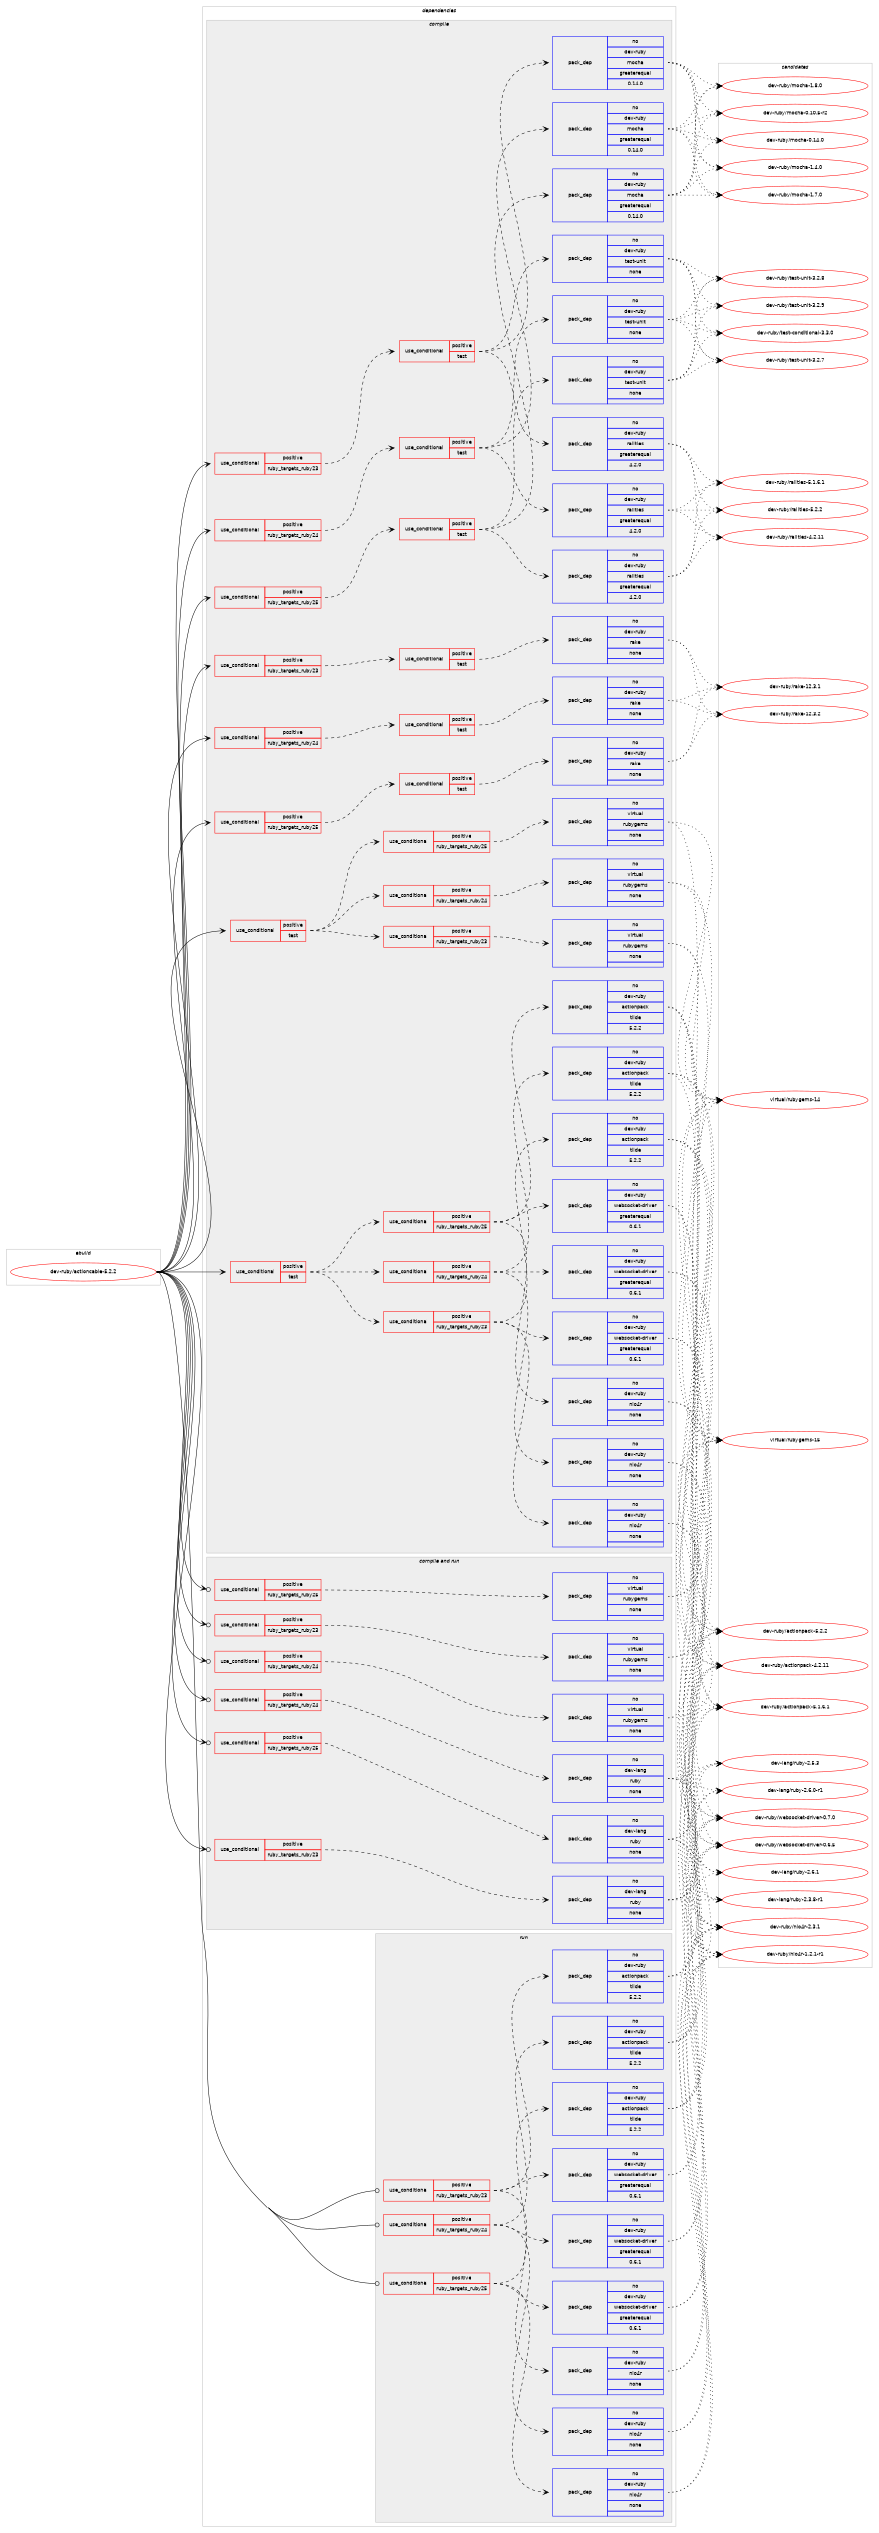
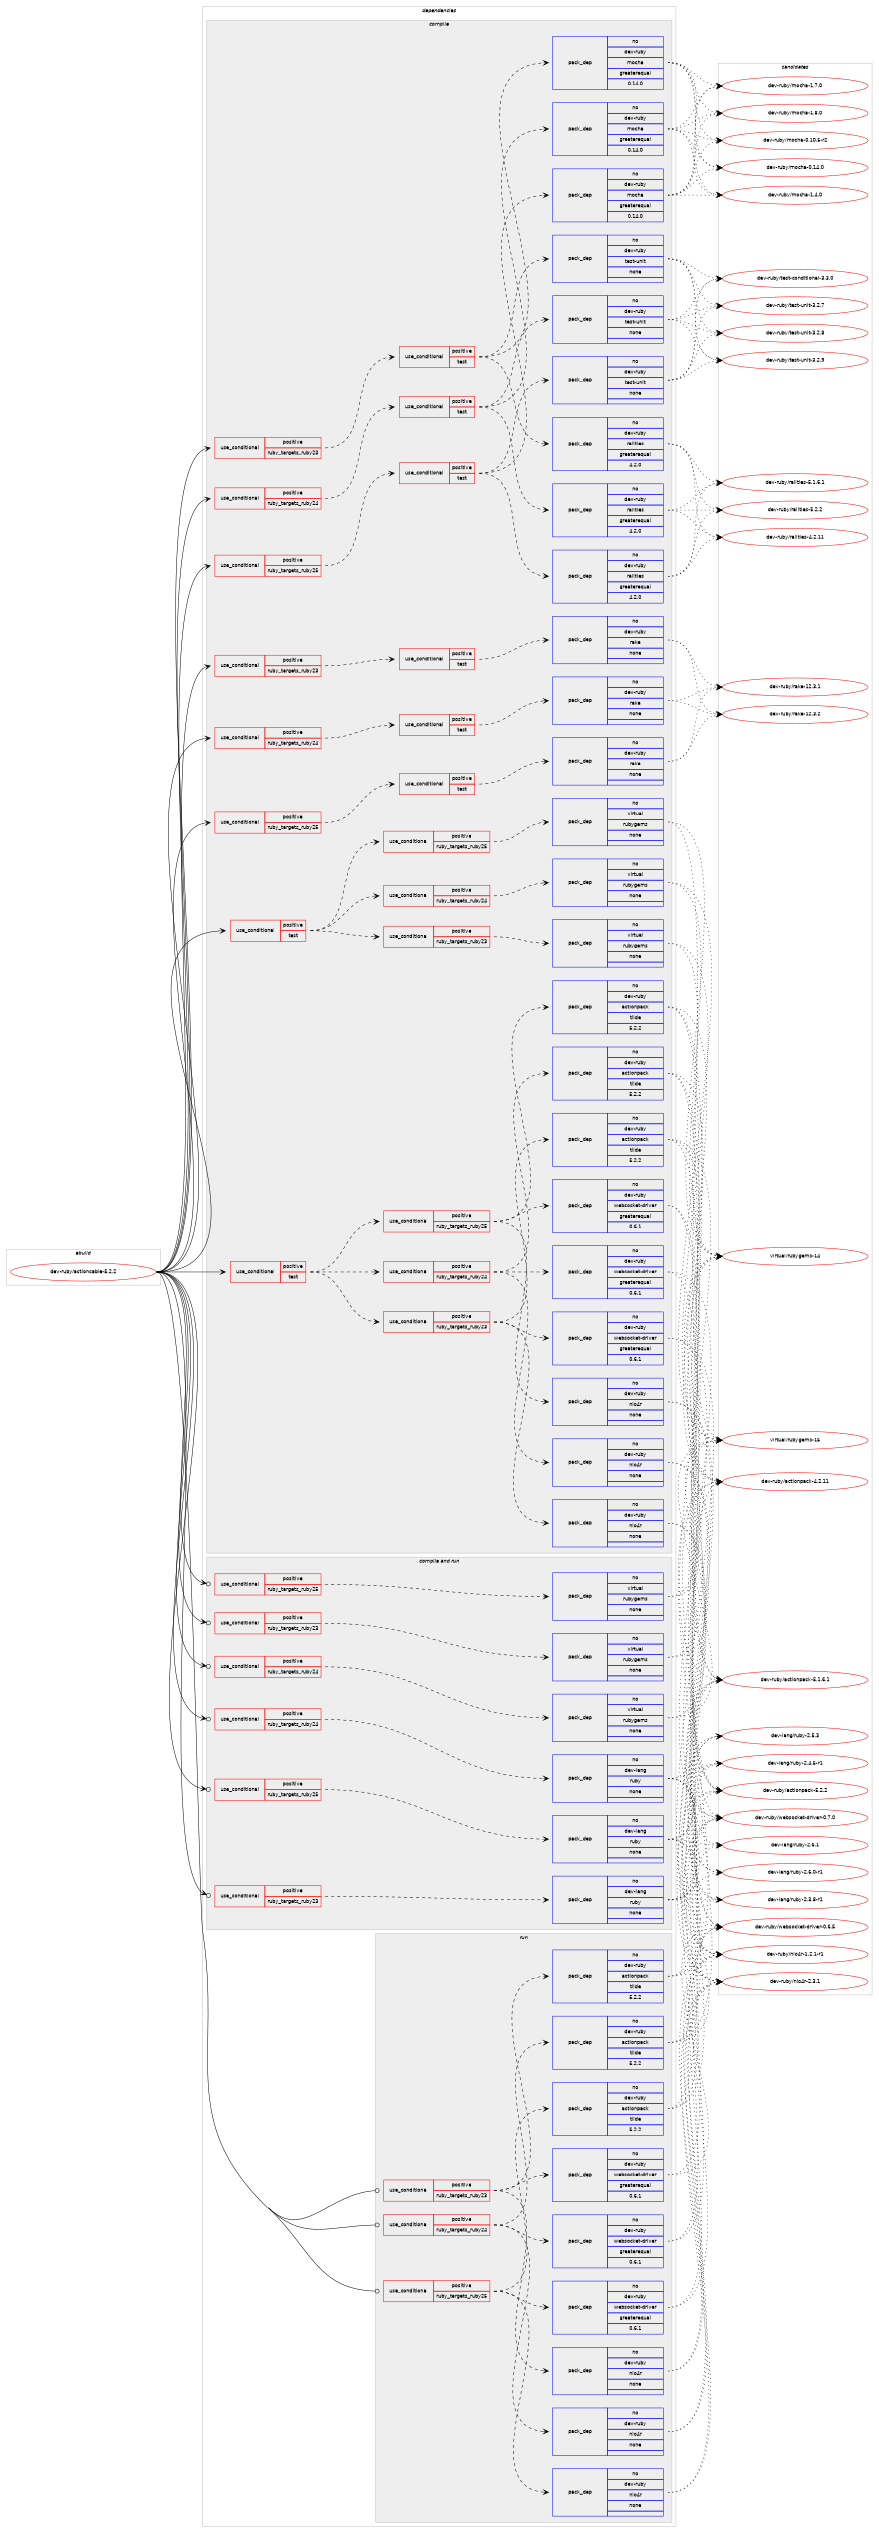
none -> (795, 1763)
